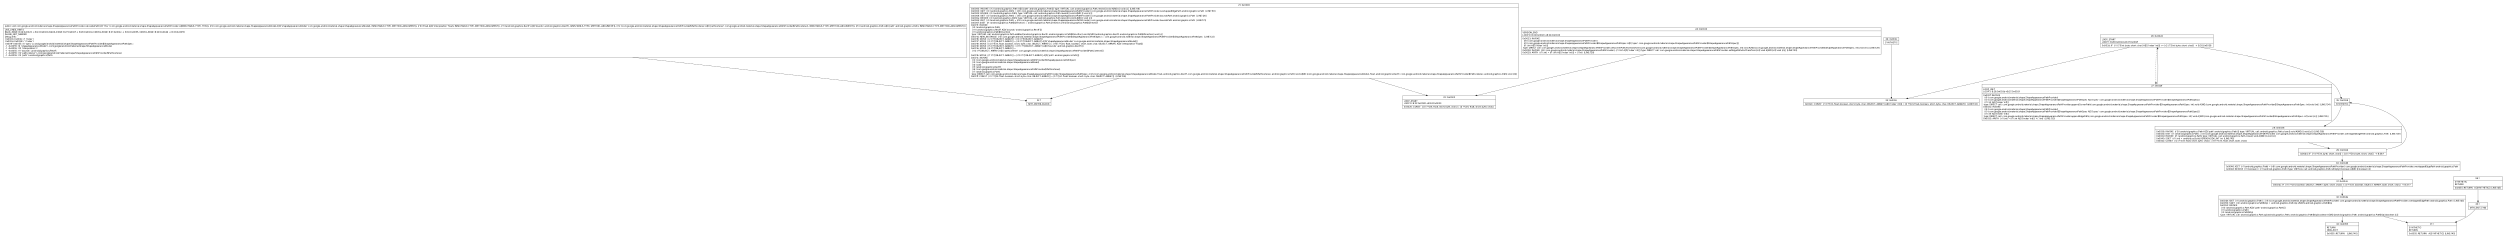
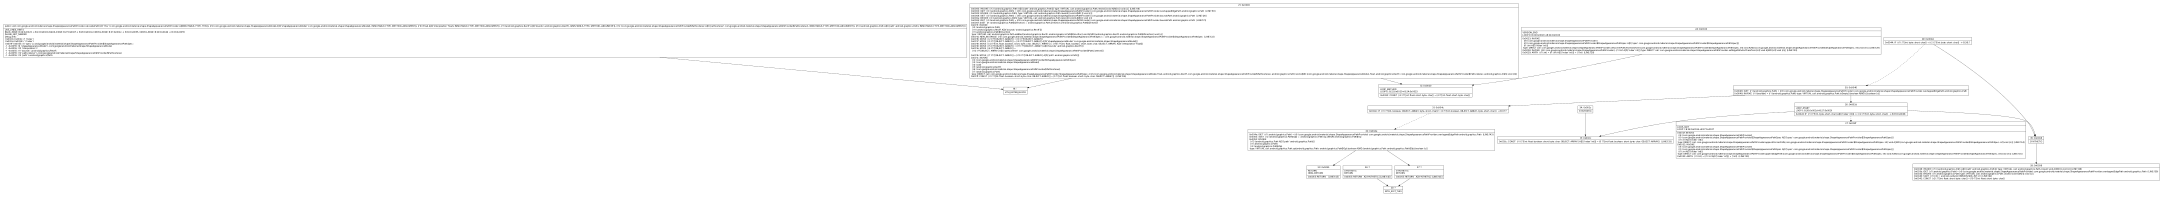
(2158, 67) -> (1851, 98)
(1411, 101) -> (1388, 89)
(2318, 145) -> none
(2467, 217) -> (1405, 182)
(2332, 230) -> (1316, 173)
